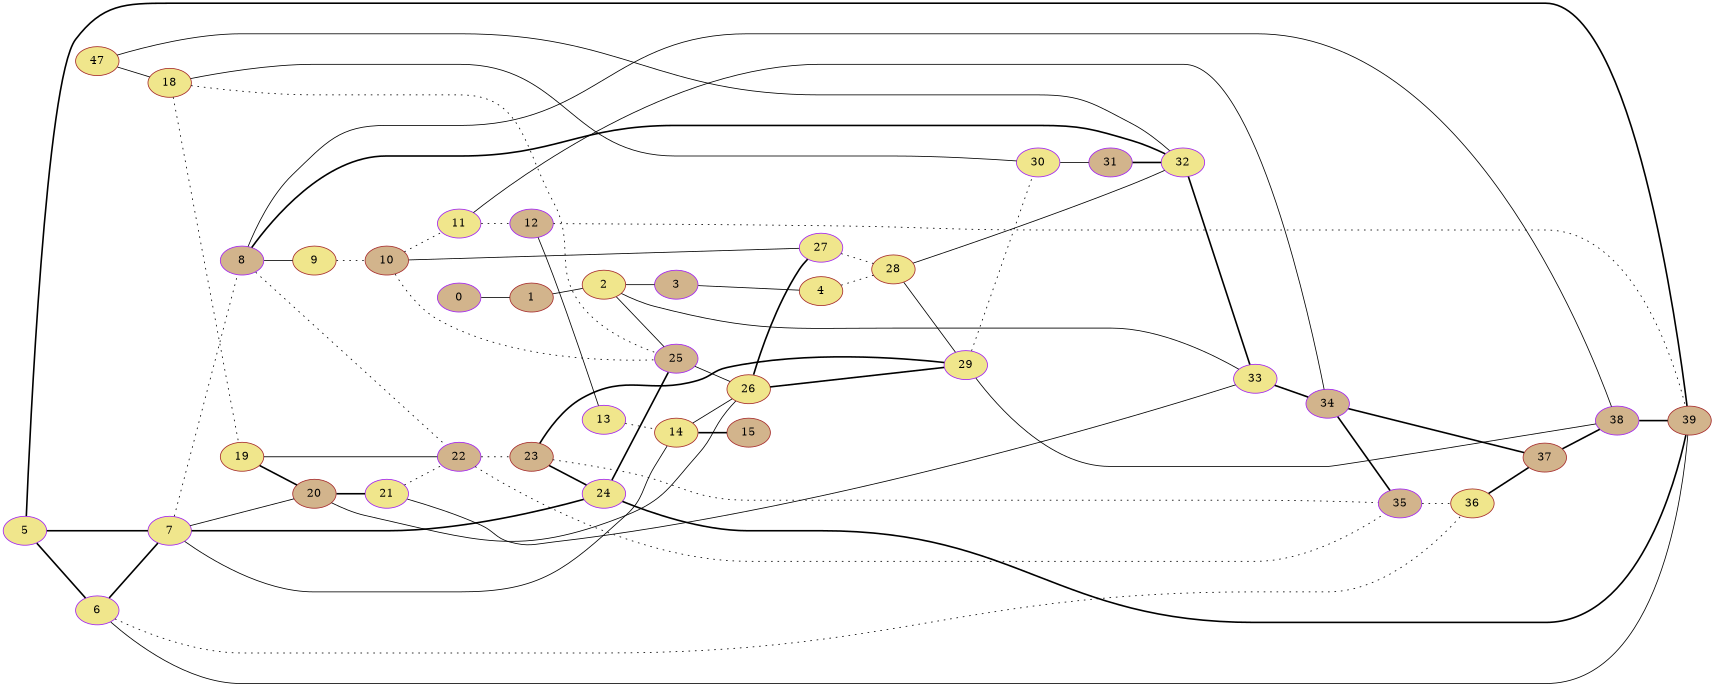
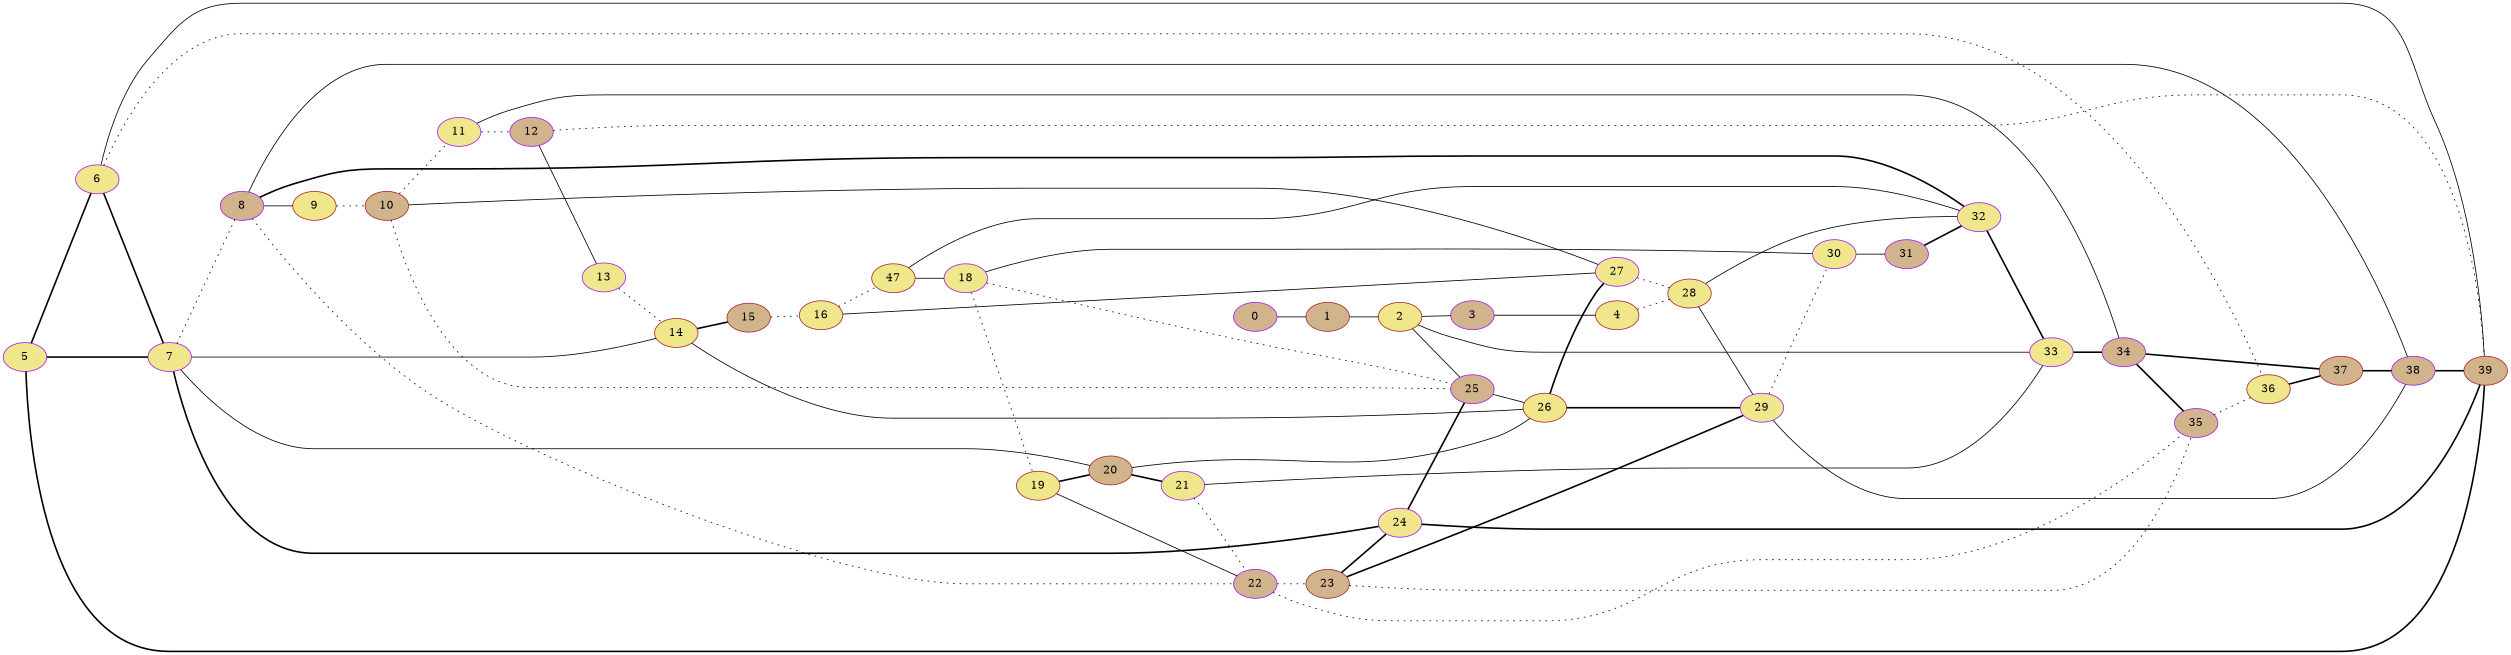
(170, 83) -> (966, 278)
none -> (821, 315)
